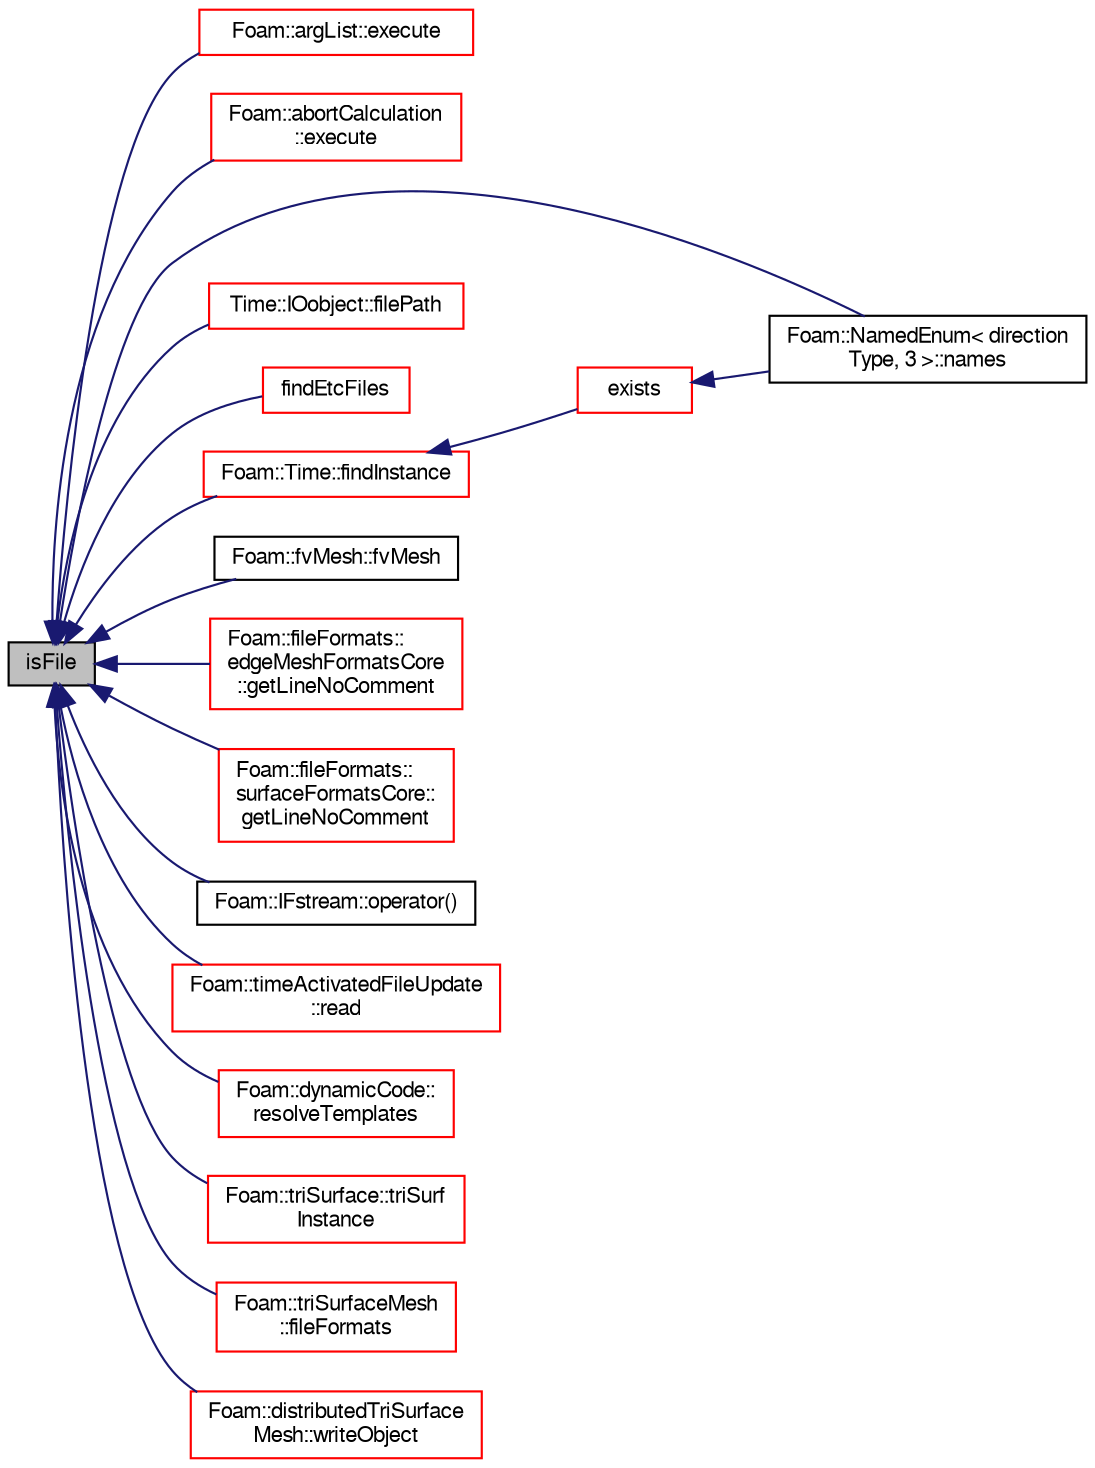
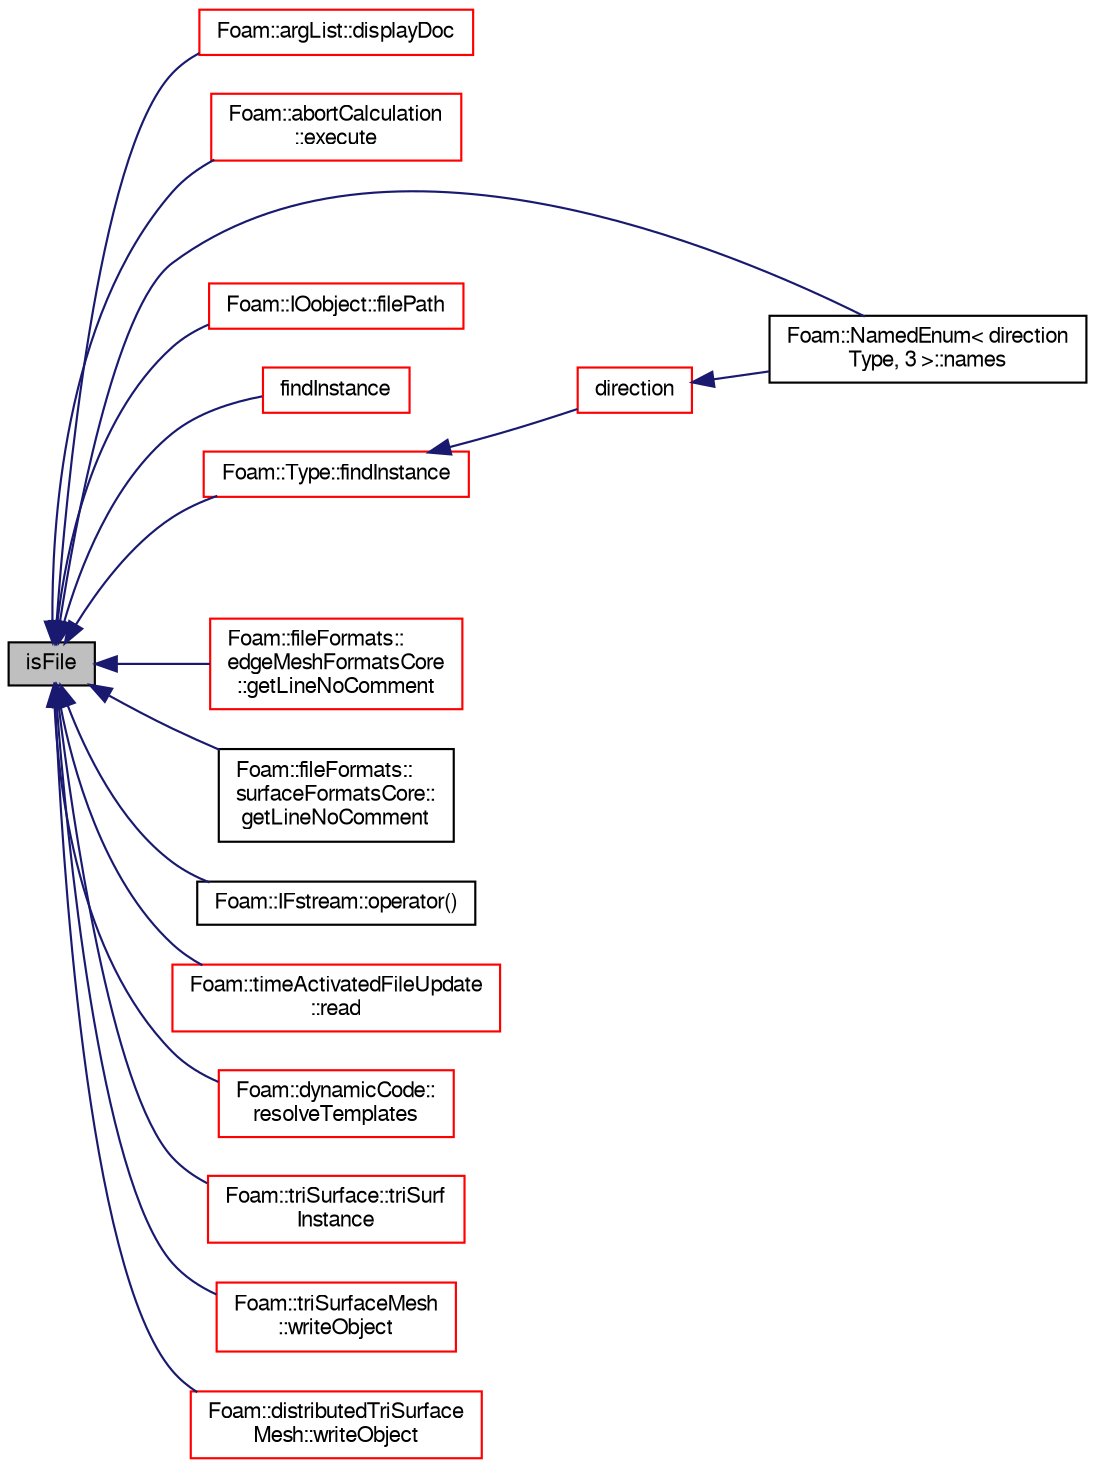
(336, 32) -> (336, 32)
(336, 306) -> (336, 306)
(336, 390) -> (336, 390)
(635, 390) -> (635, 390)
(336, 474) -> (336, 474)
(336, 558) -> none
(336, 795) -> (336, 795)
(336, 1317) -> (336, 1317)
